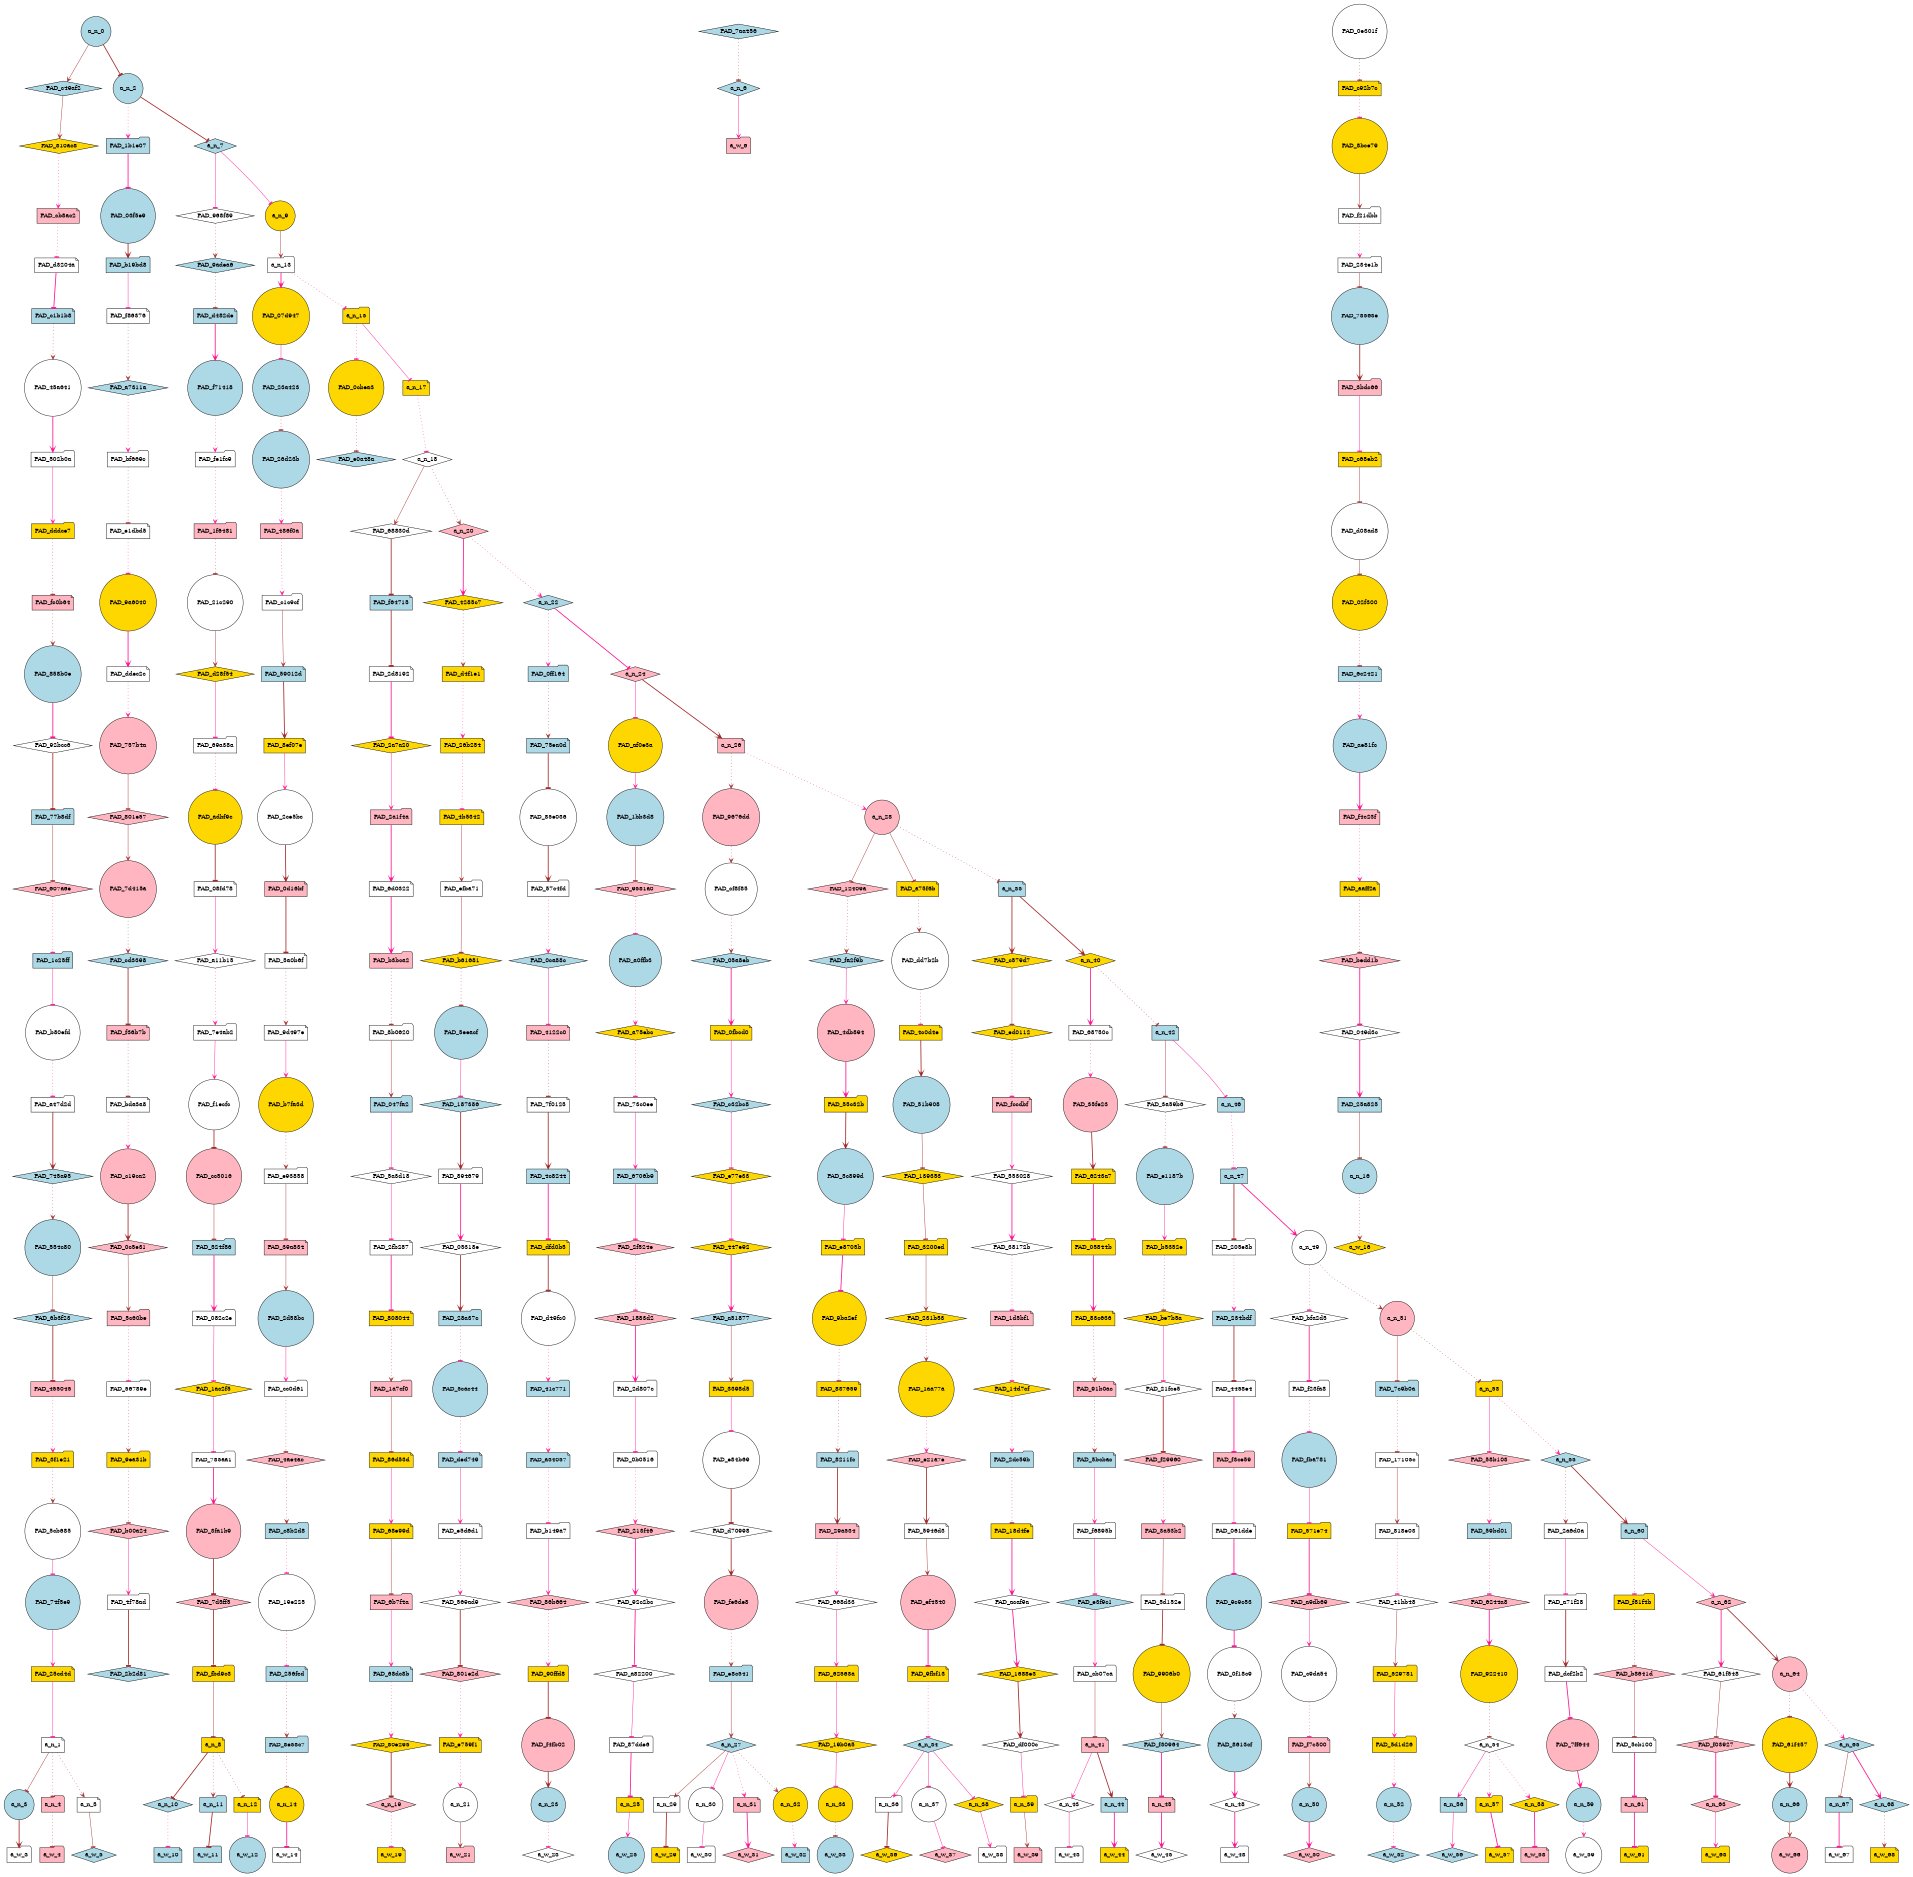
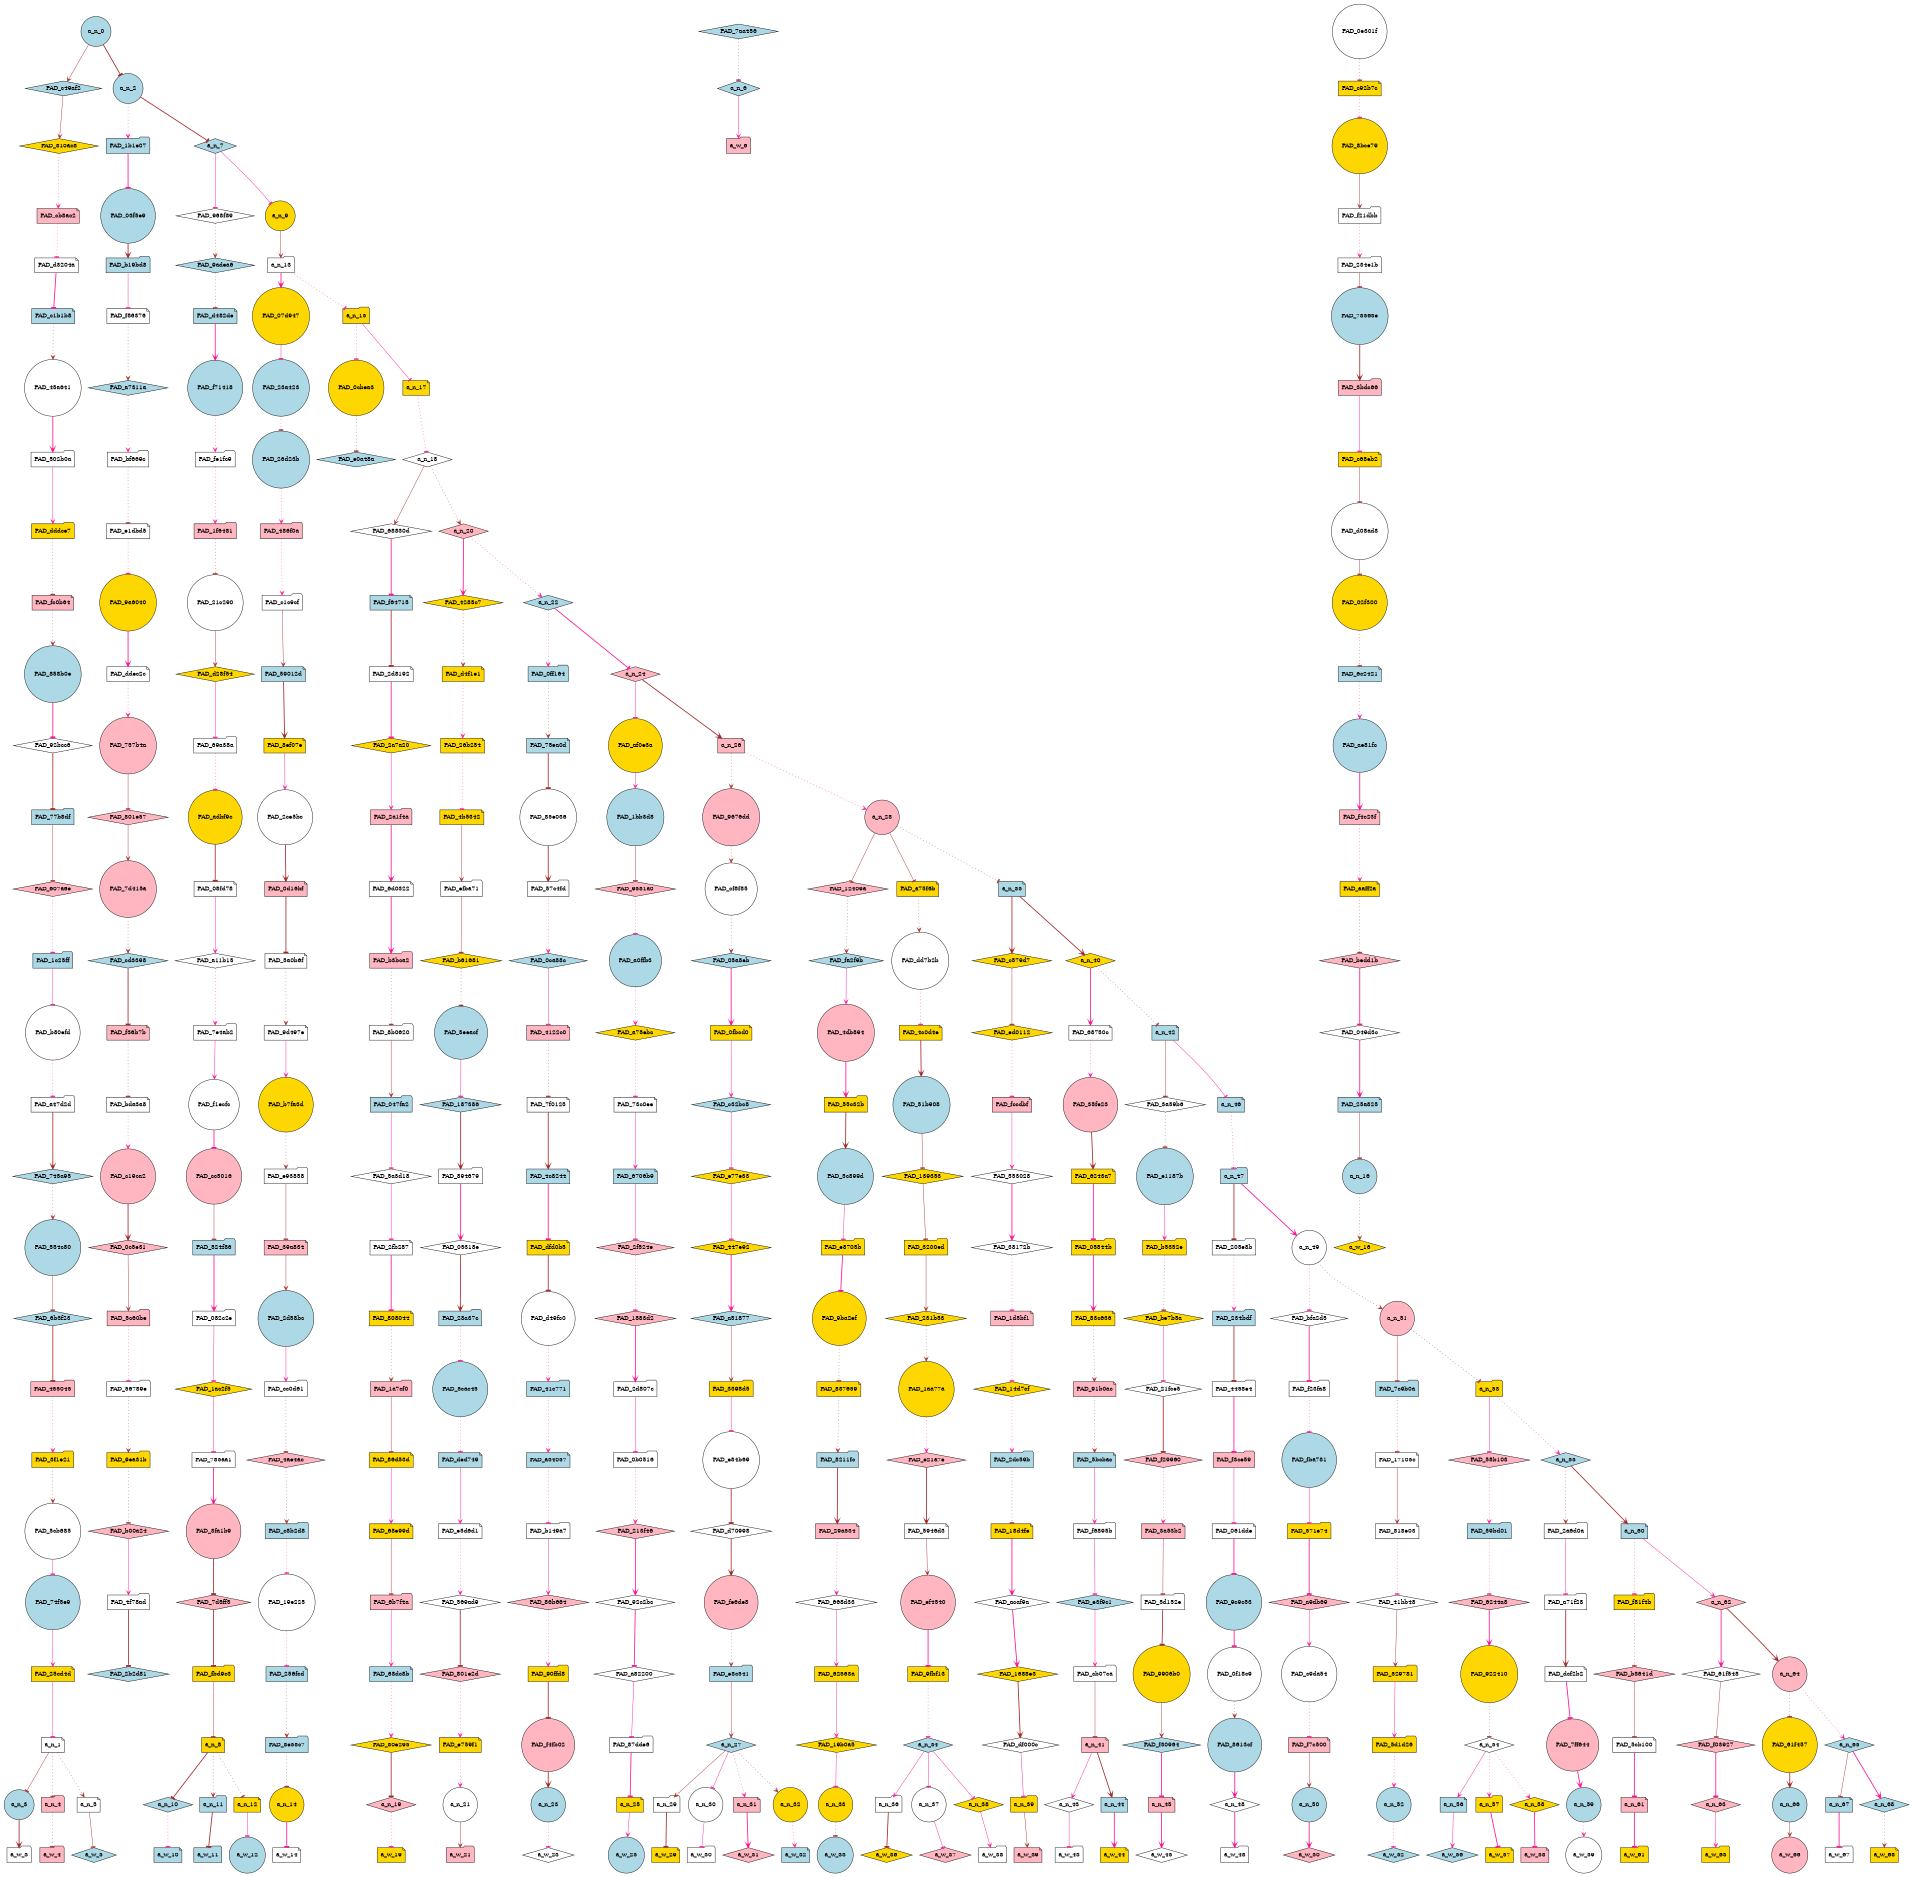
(391, 566) -> (391, 566)
(214, 1138) -> (214, 1138)
(460, 1389) -> (460, 1389)
